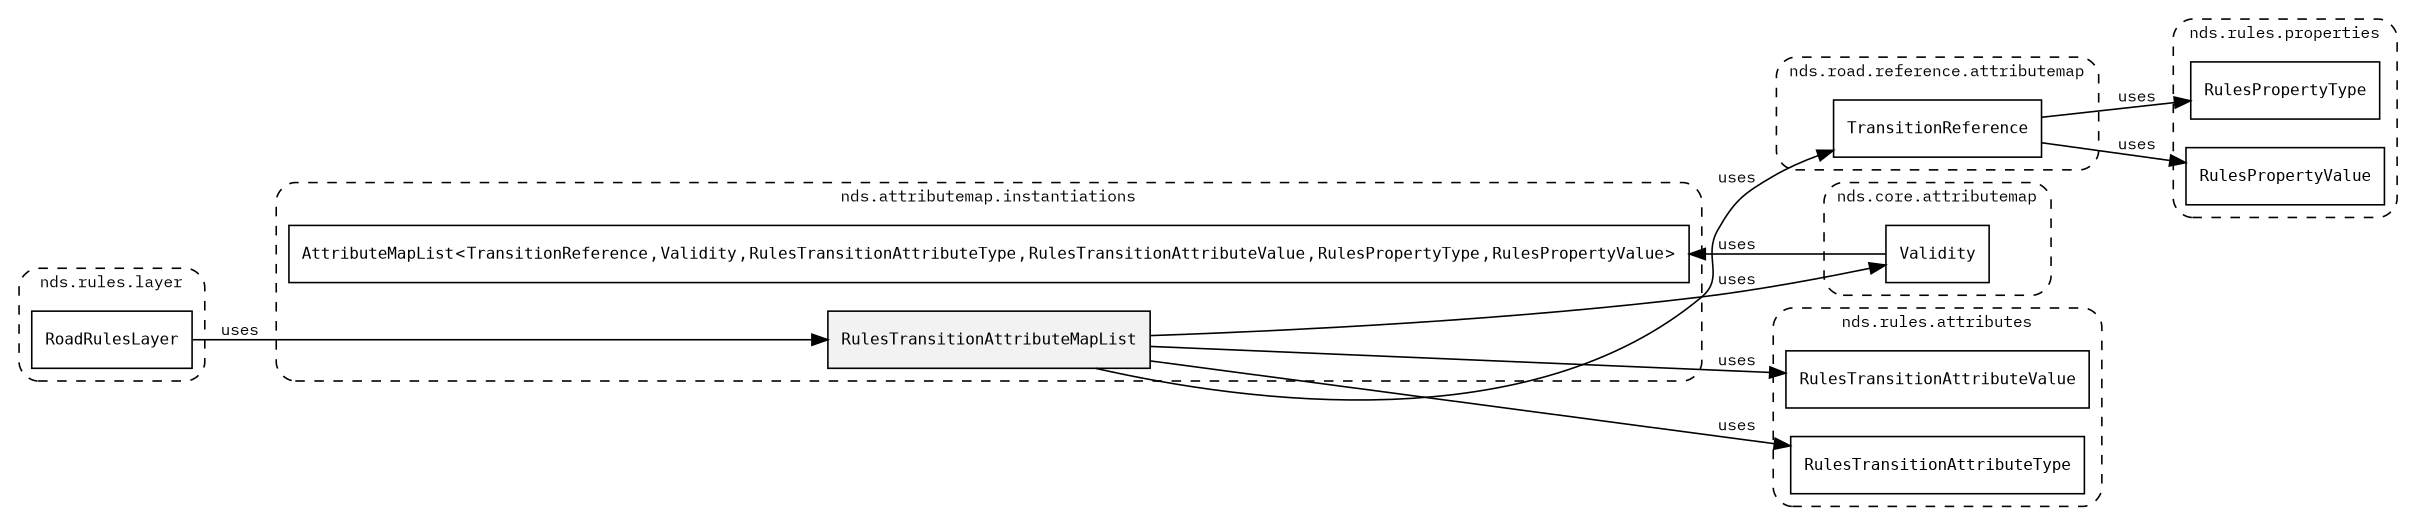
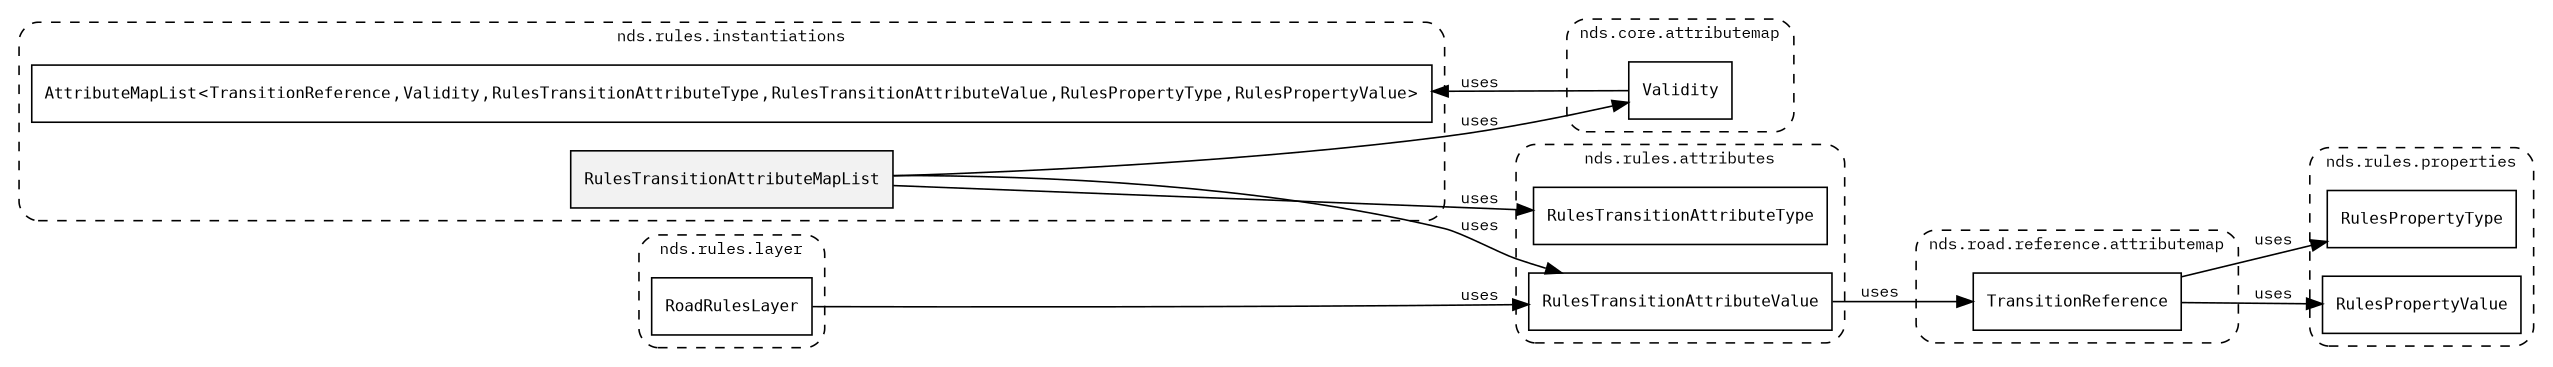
(989, 198) -> (732, 37)
(502, 340) -> (1162, 307)
(1467, 392) -> (1895, 302)
